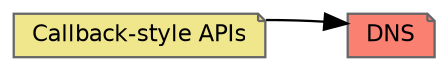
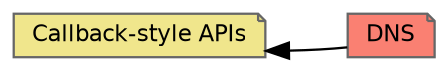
(295, 20) -> (318, 50)
